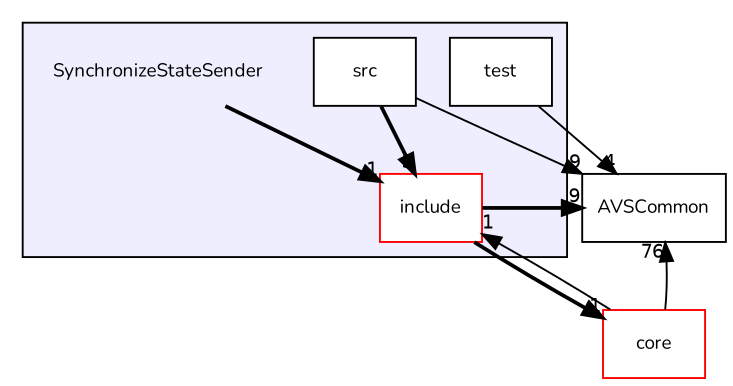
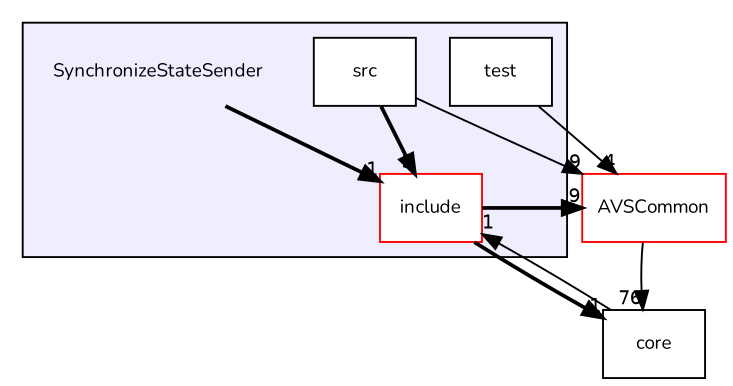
(654, 208) -> (654, 208)
(667, 286) -> (641, 267)
(654, 344) -> (654, 344)
